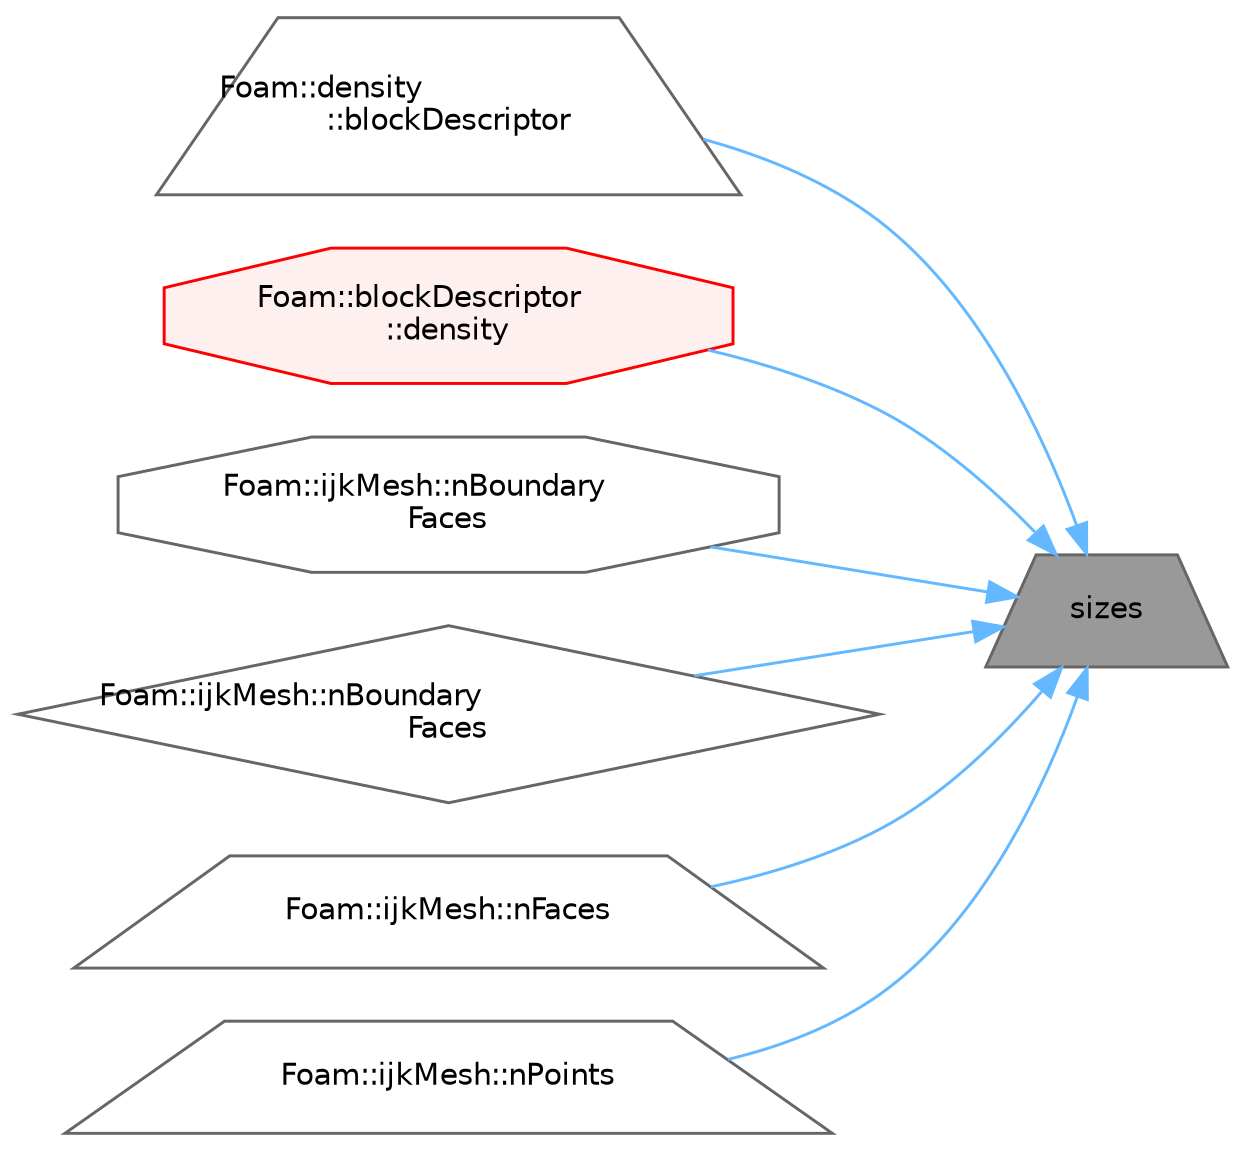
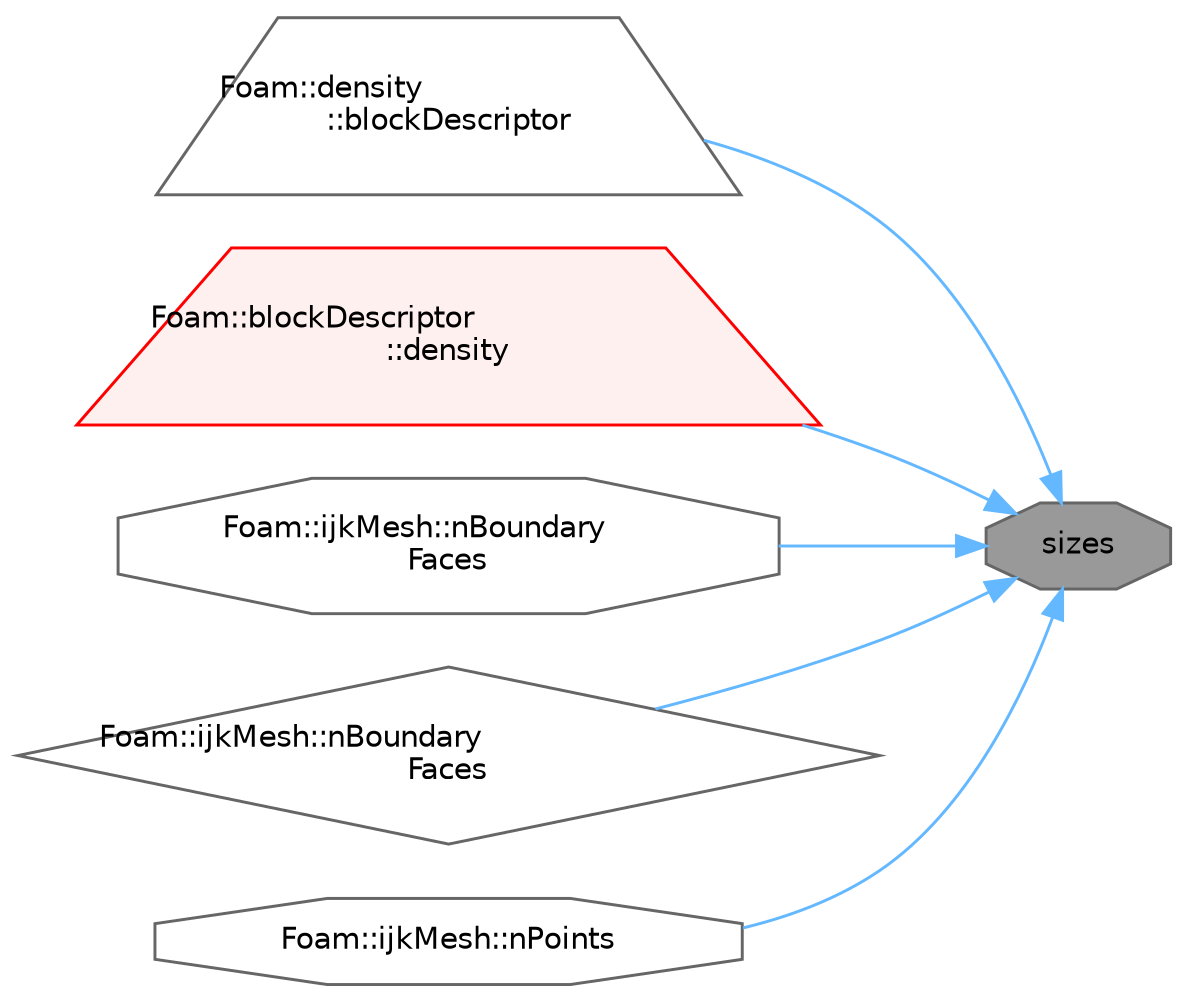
(449, 316) -> (449, 336)
(1107, 611) -> (1078, 546)
(449, 912) -> none
(449, 1077) -> (449, 941)
